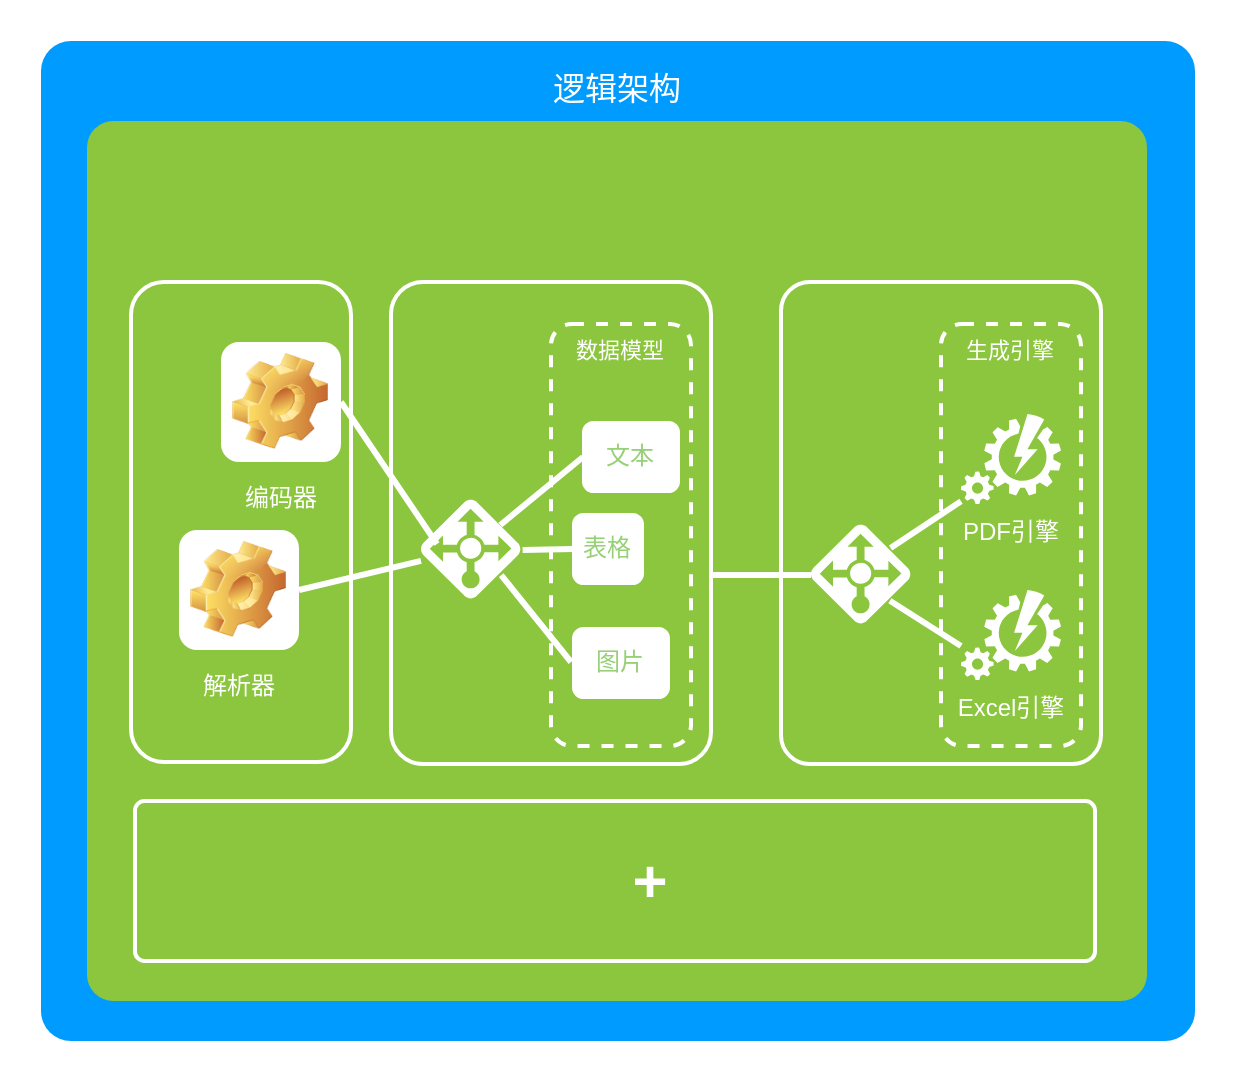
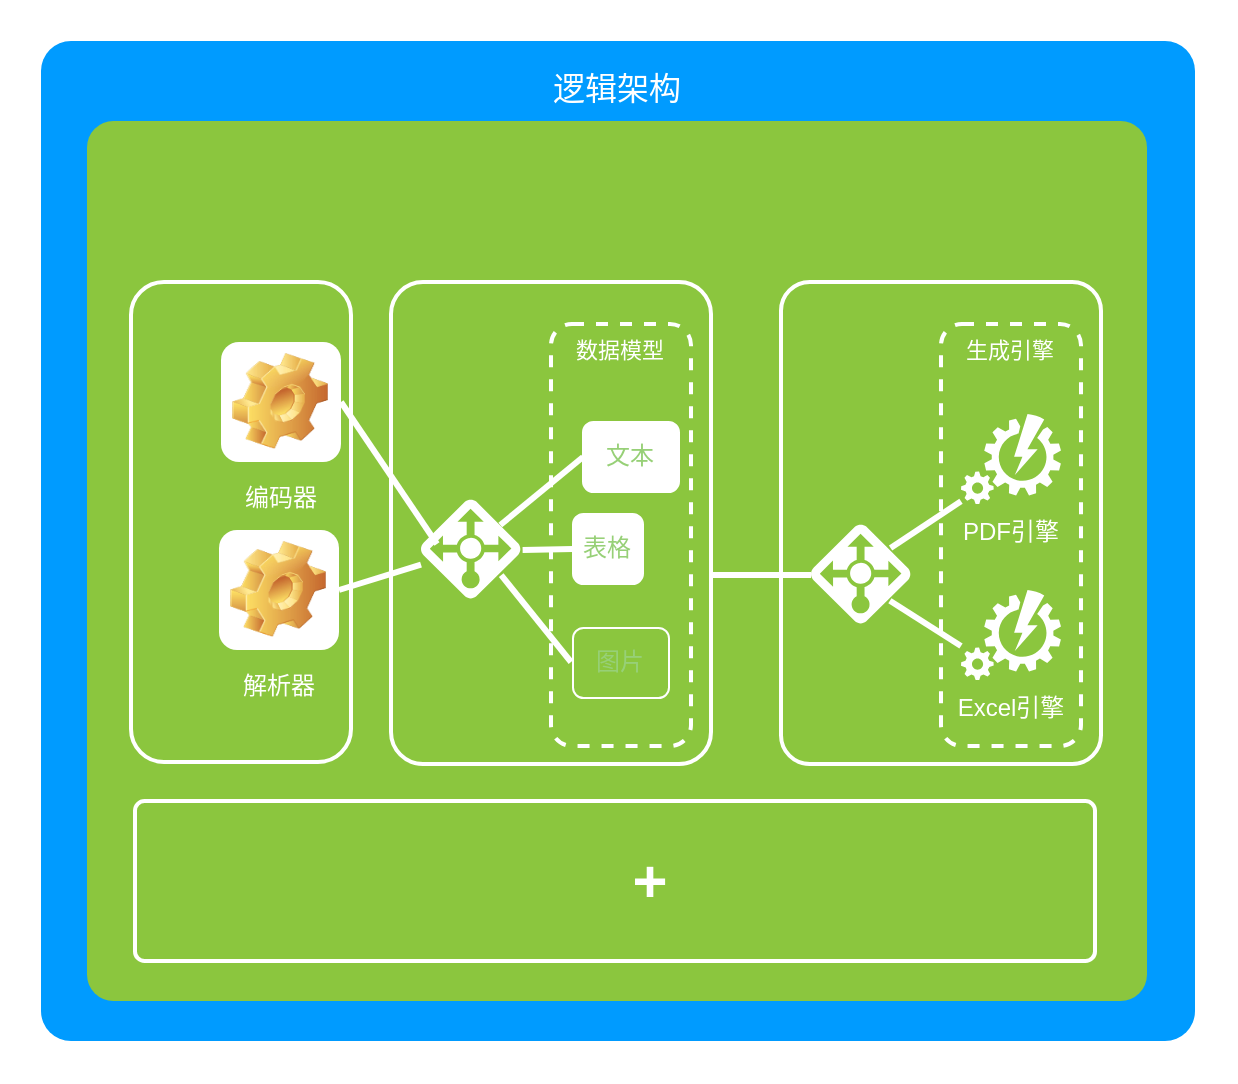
(239, 590) -> (279, 590)
(621, 663) -> (621, 663)
